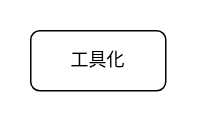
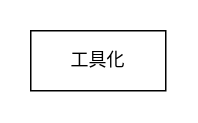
(98, 61) -> (98, 61)
